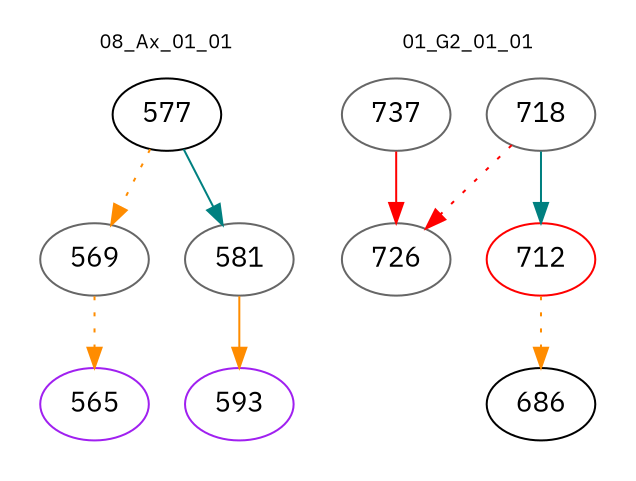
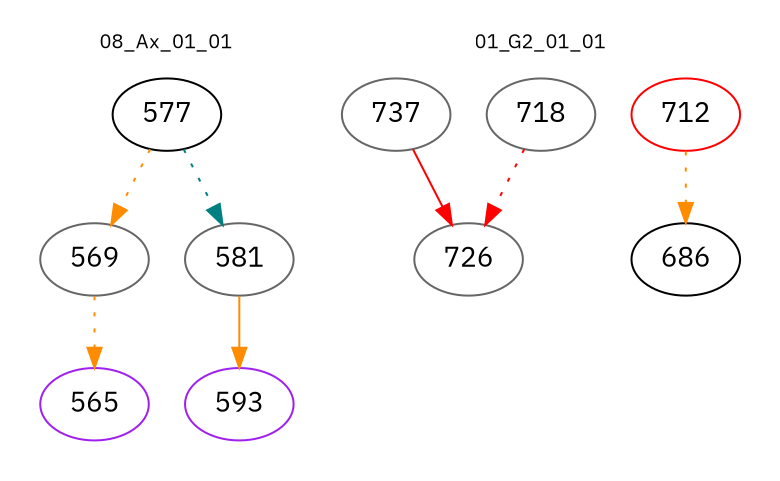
(541, 177) -> none
(198, 178) -> (198, 178)
